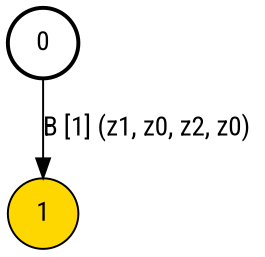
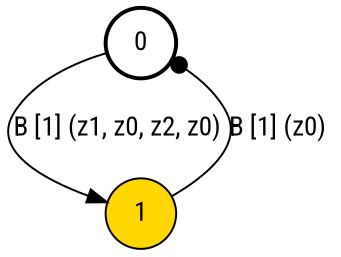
none -> (230, 137)
